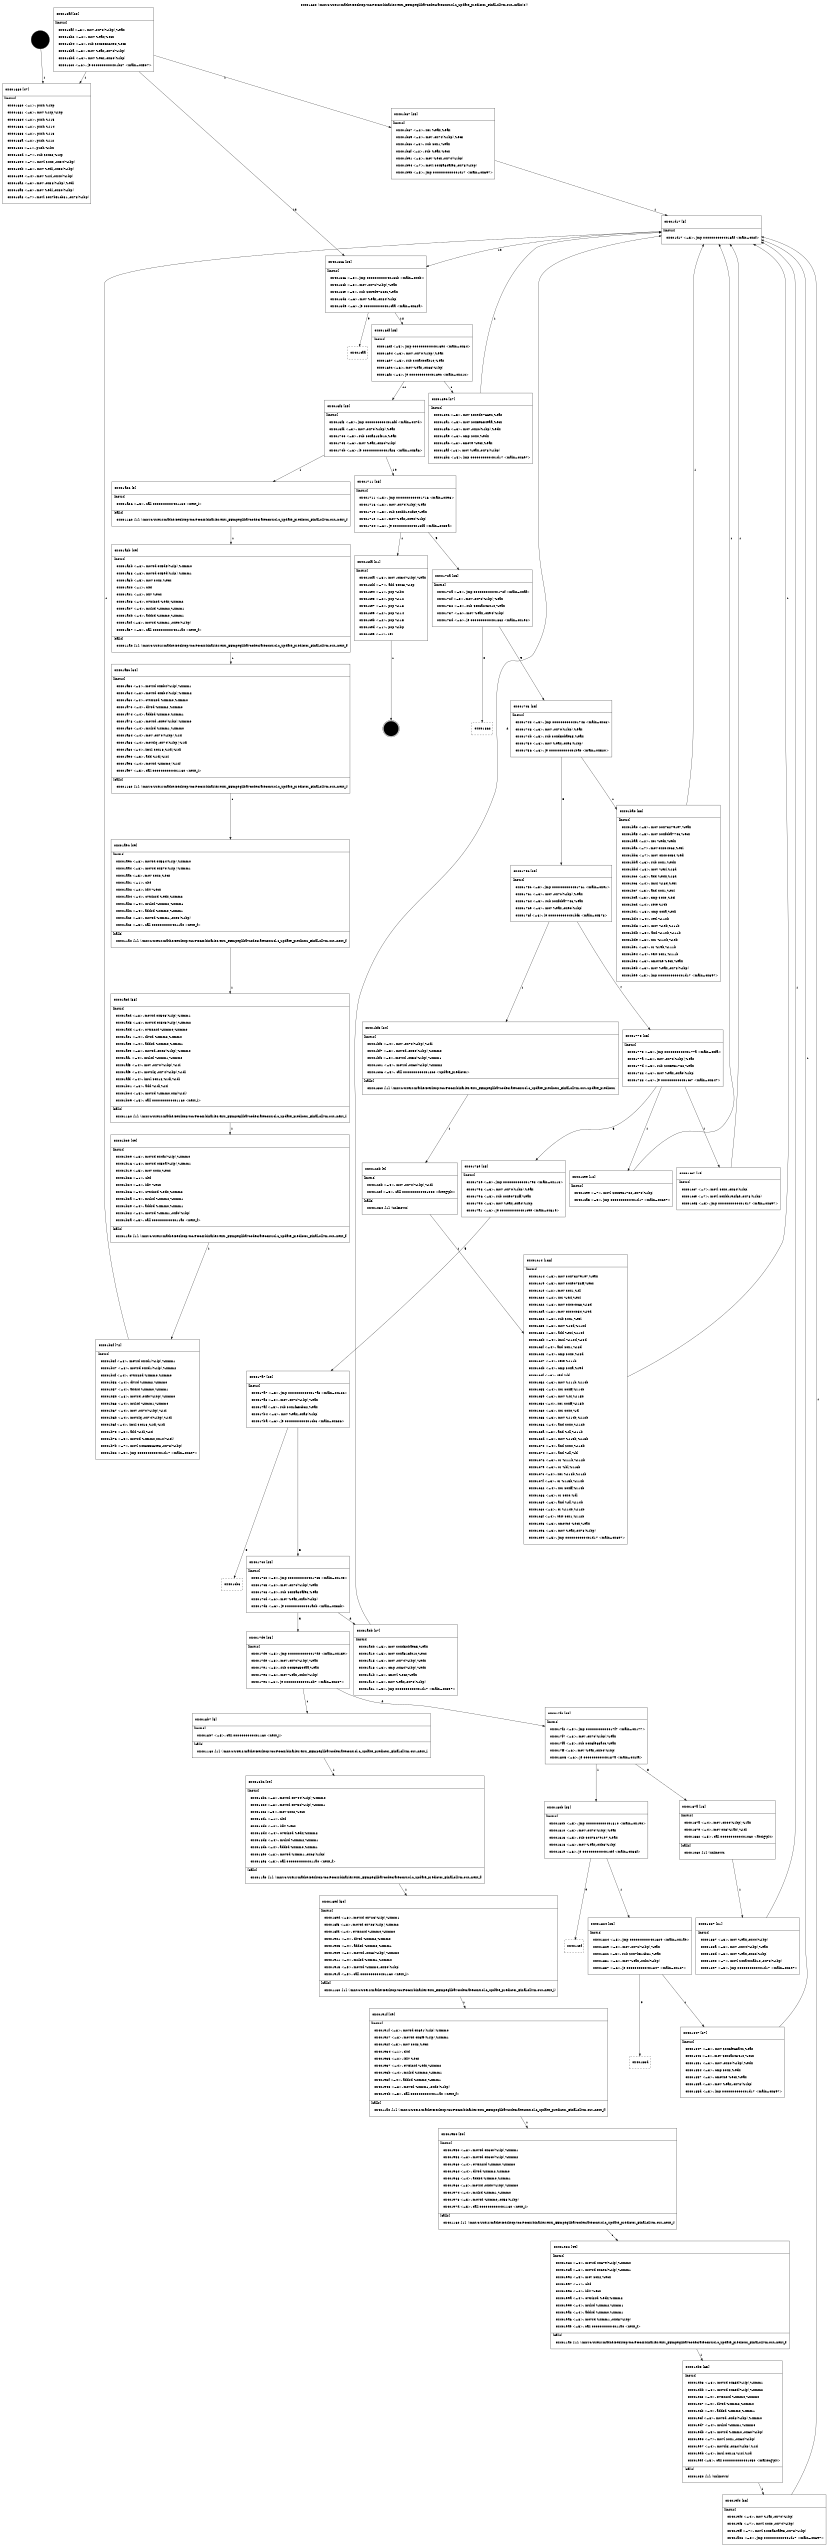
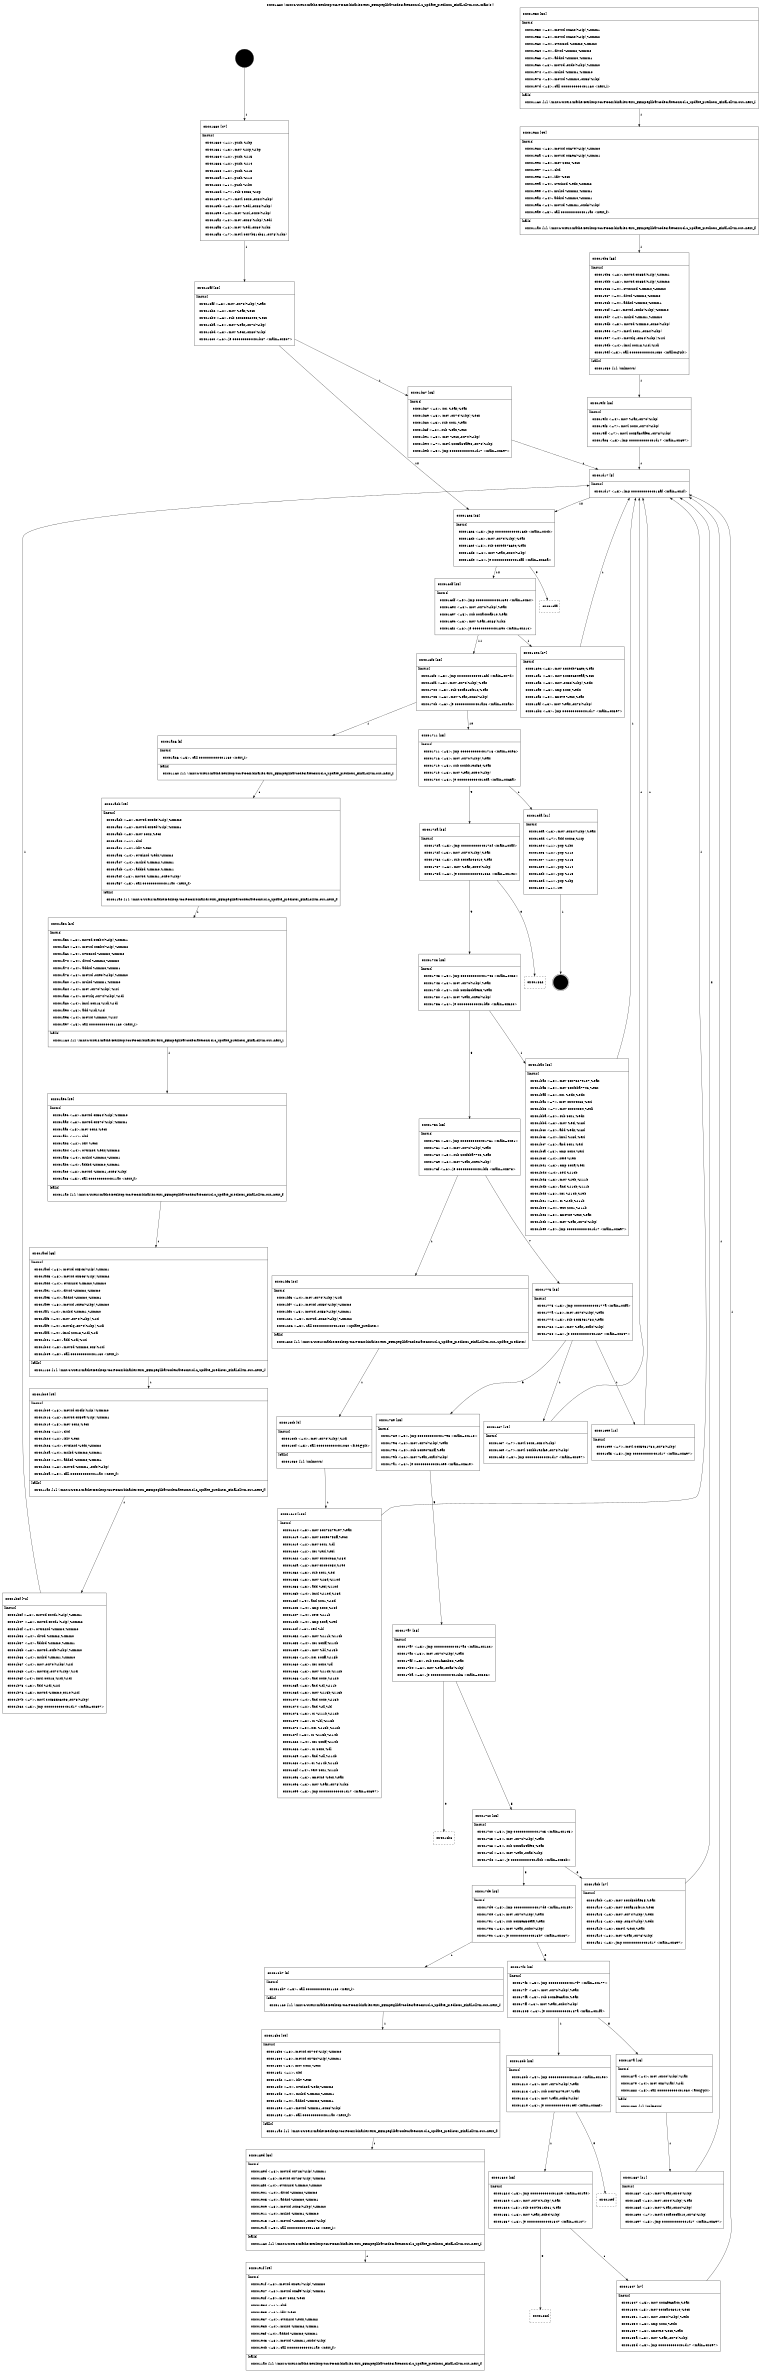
(84, 77) -> (245, 260)
(524, 2121) -> none
